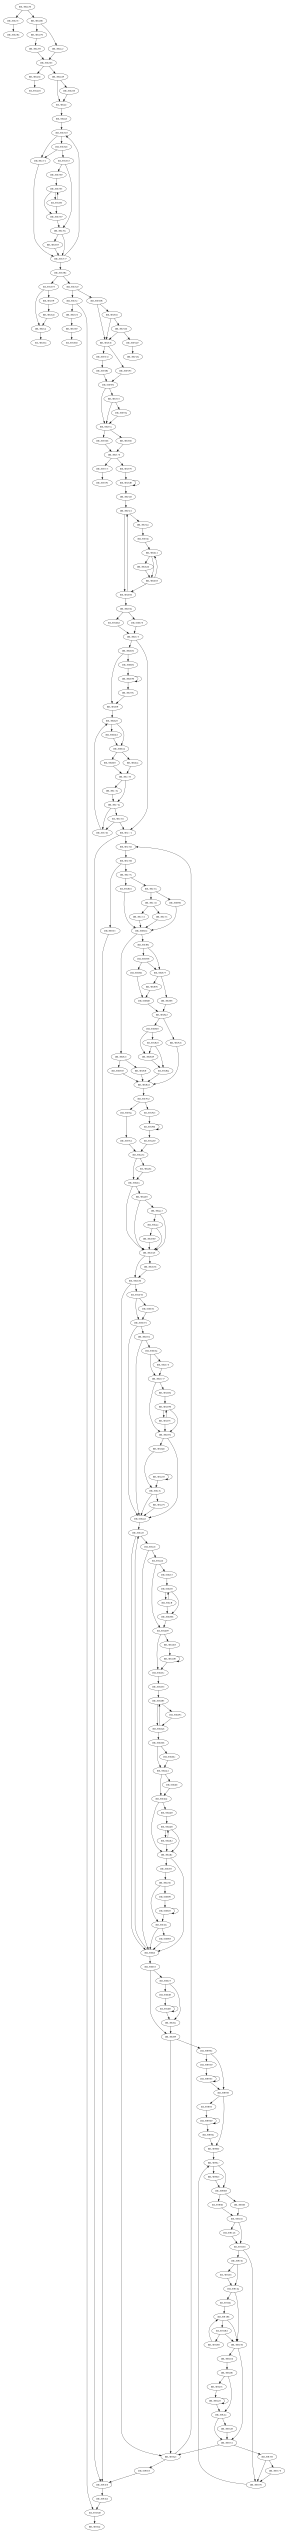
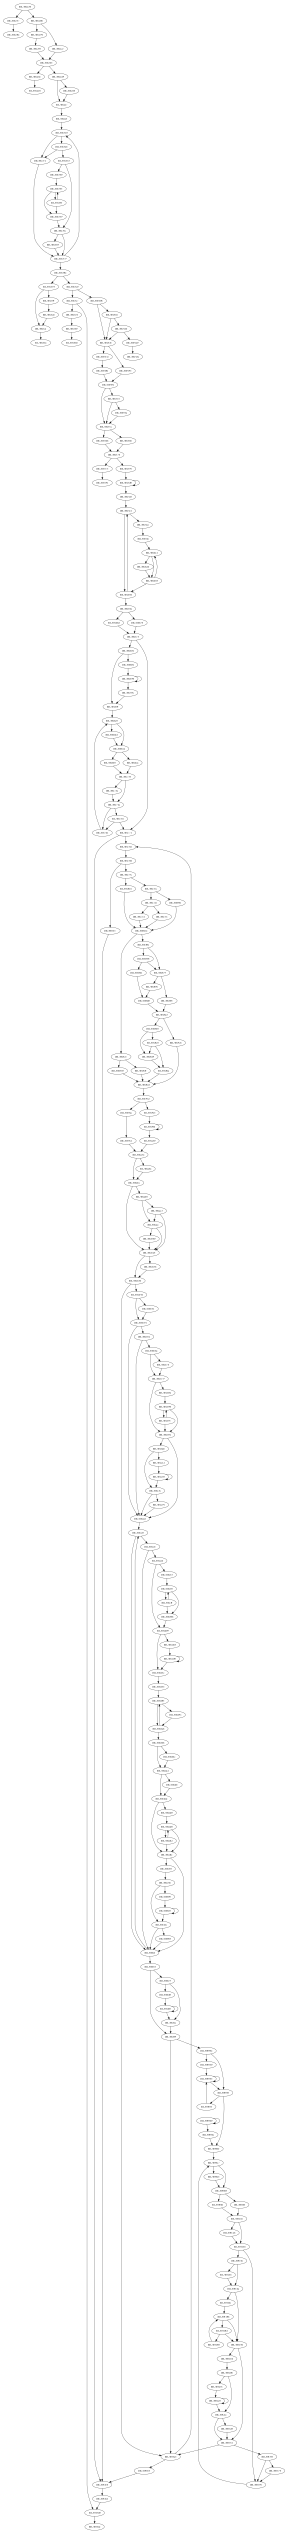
(135, 1225) -> (144, 1211)
none -> (159, 1463)
(206, 2113) -> (206, 2094)
